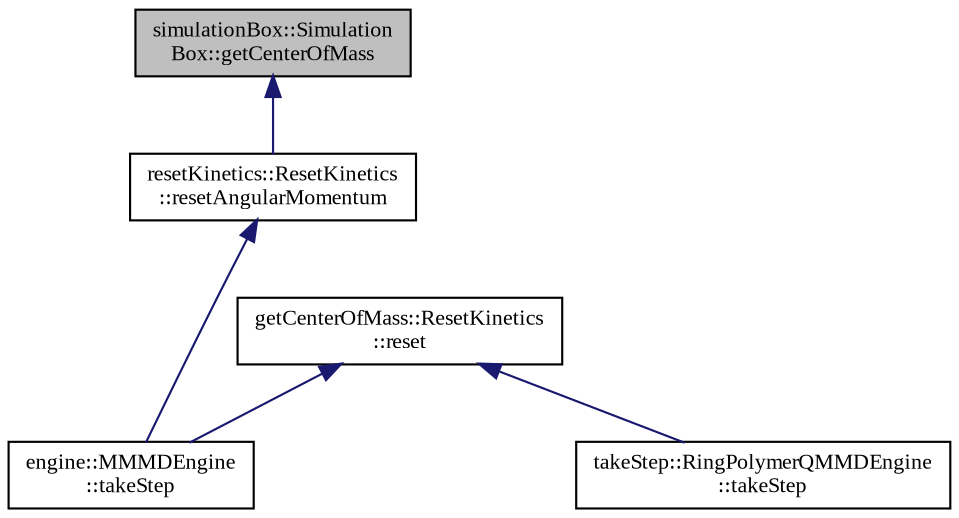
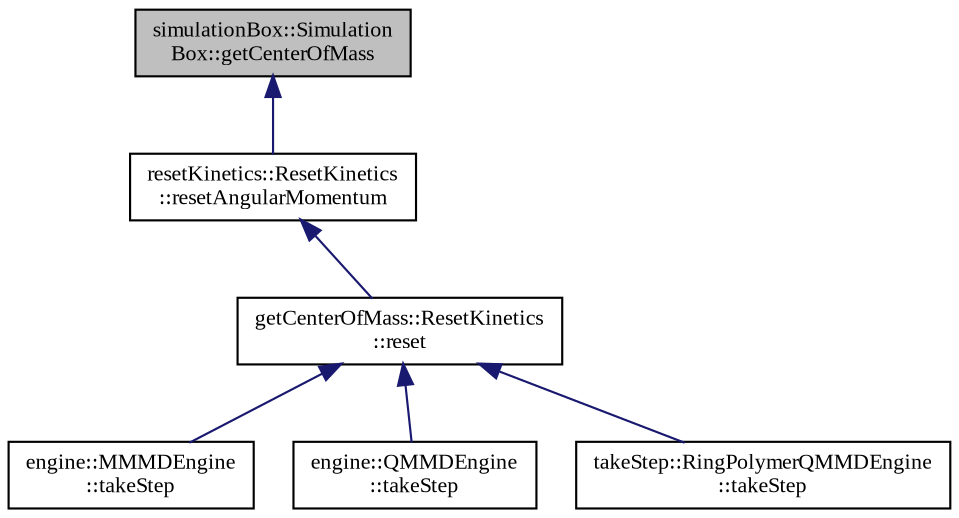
(196, 340) -> (344, 267)
none -> (415, 475)
